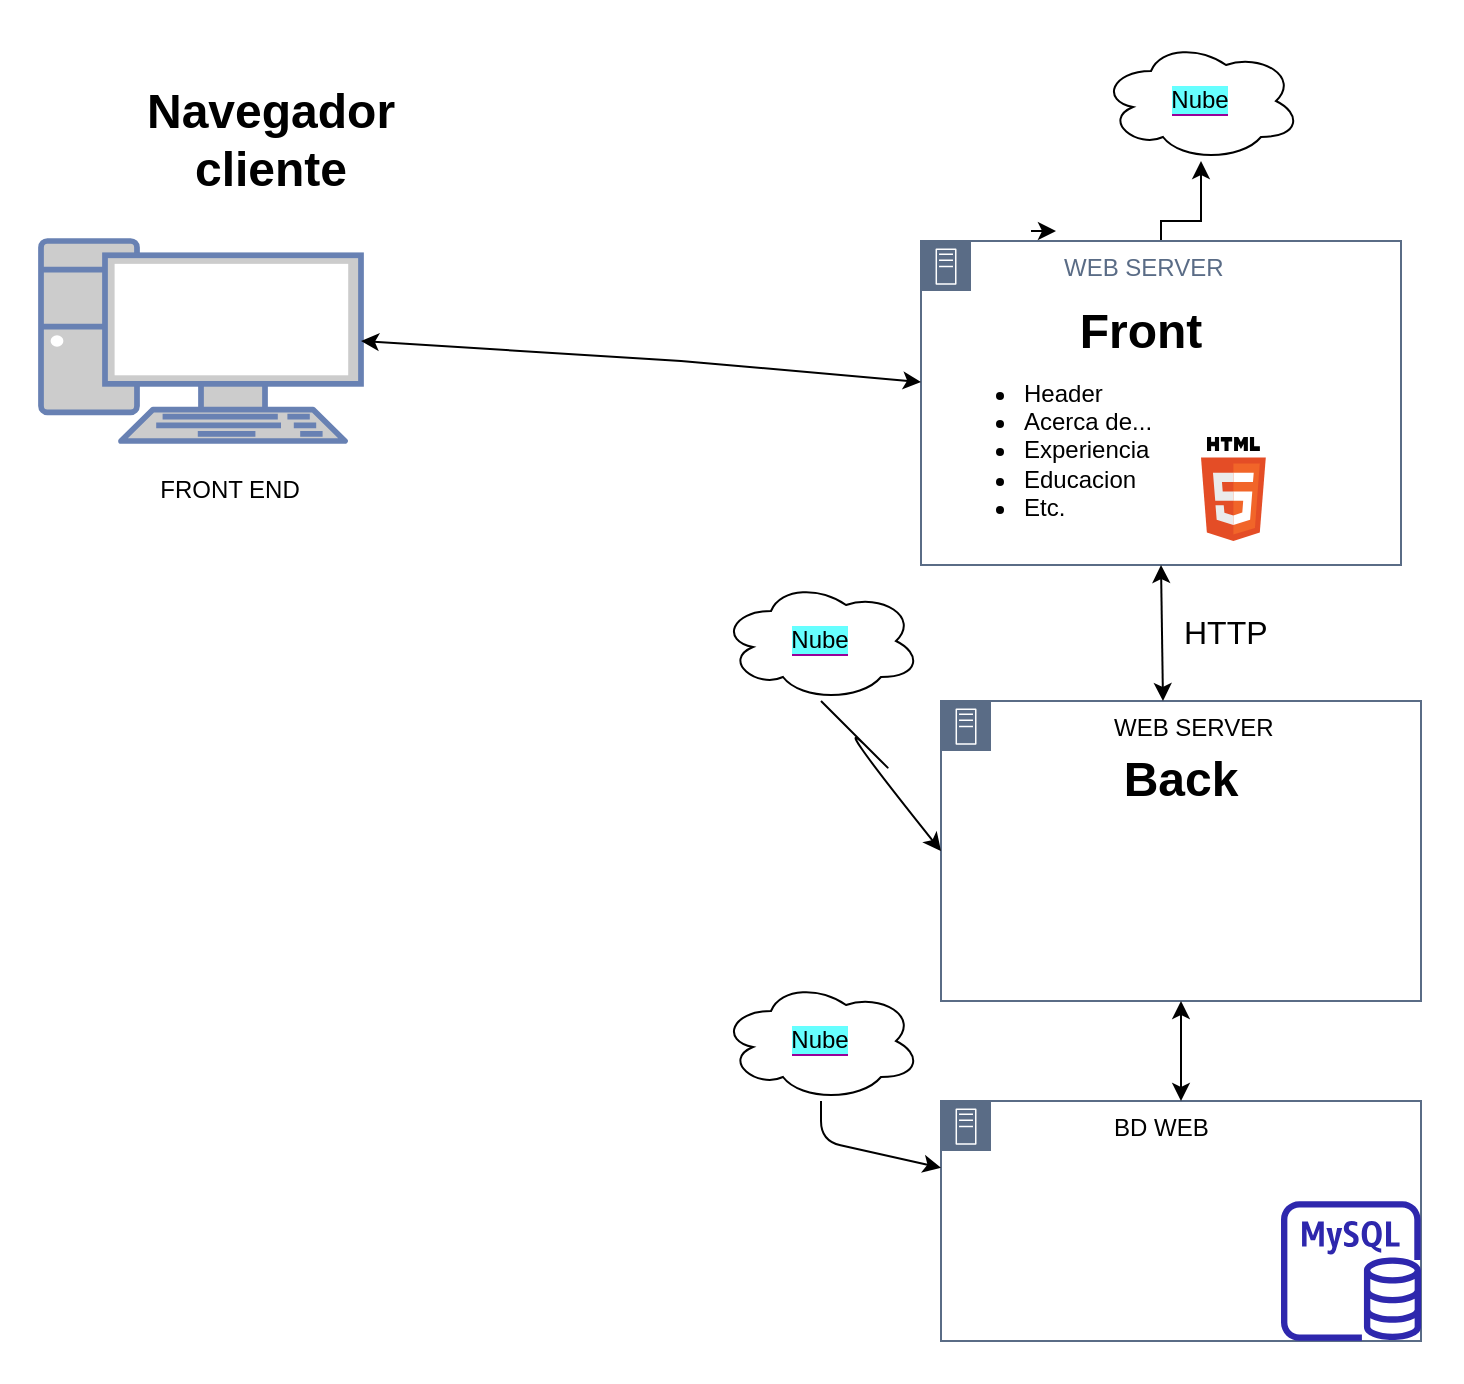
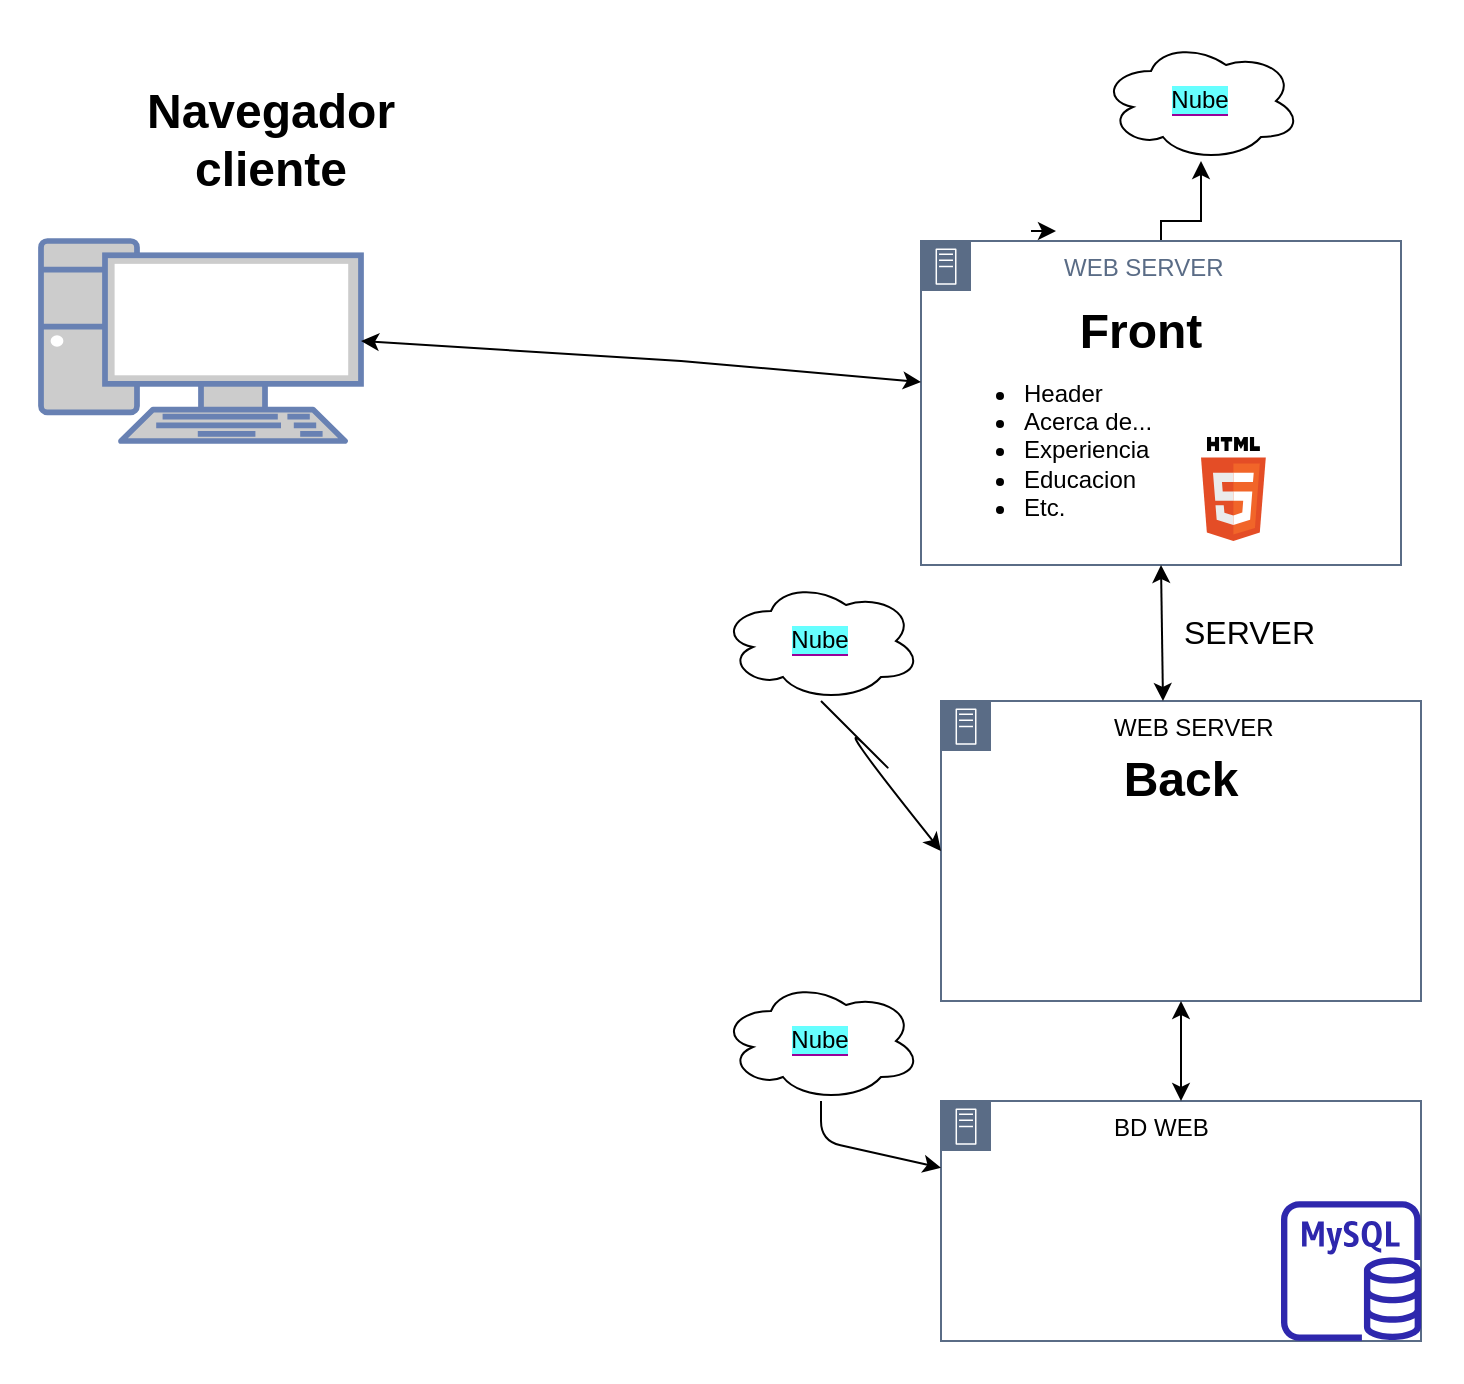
(231, 491) -> none
(1212, 629) -> (1225, 629)
